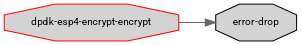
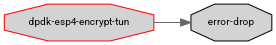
(91, 23) -> (79, 23)
